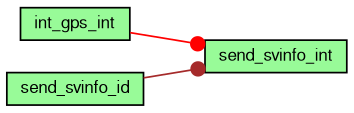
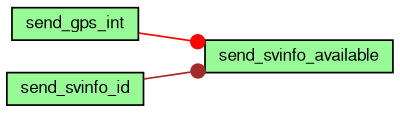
(75, 24) -> (75, 24)
(276, 56) -> (299, 56)
